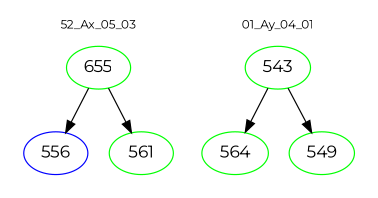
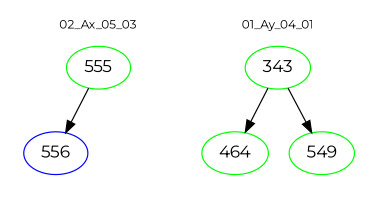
(99, 26) -> (99, 26)
(99, 68) -> (99, 68)
(278, 68) -> (278, 68)
(141, 153) -> none
(235, 153) -> (235, 153)
